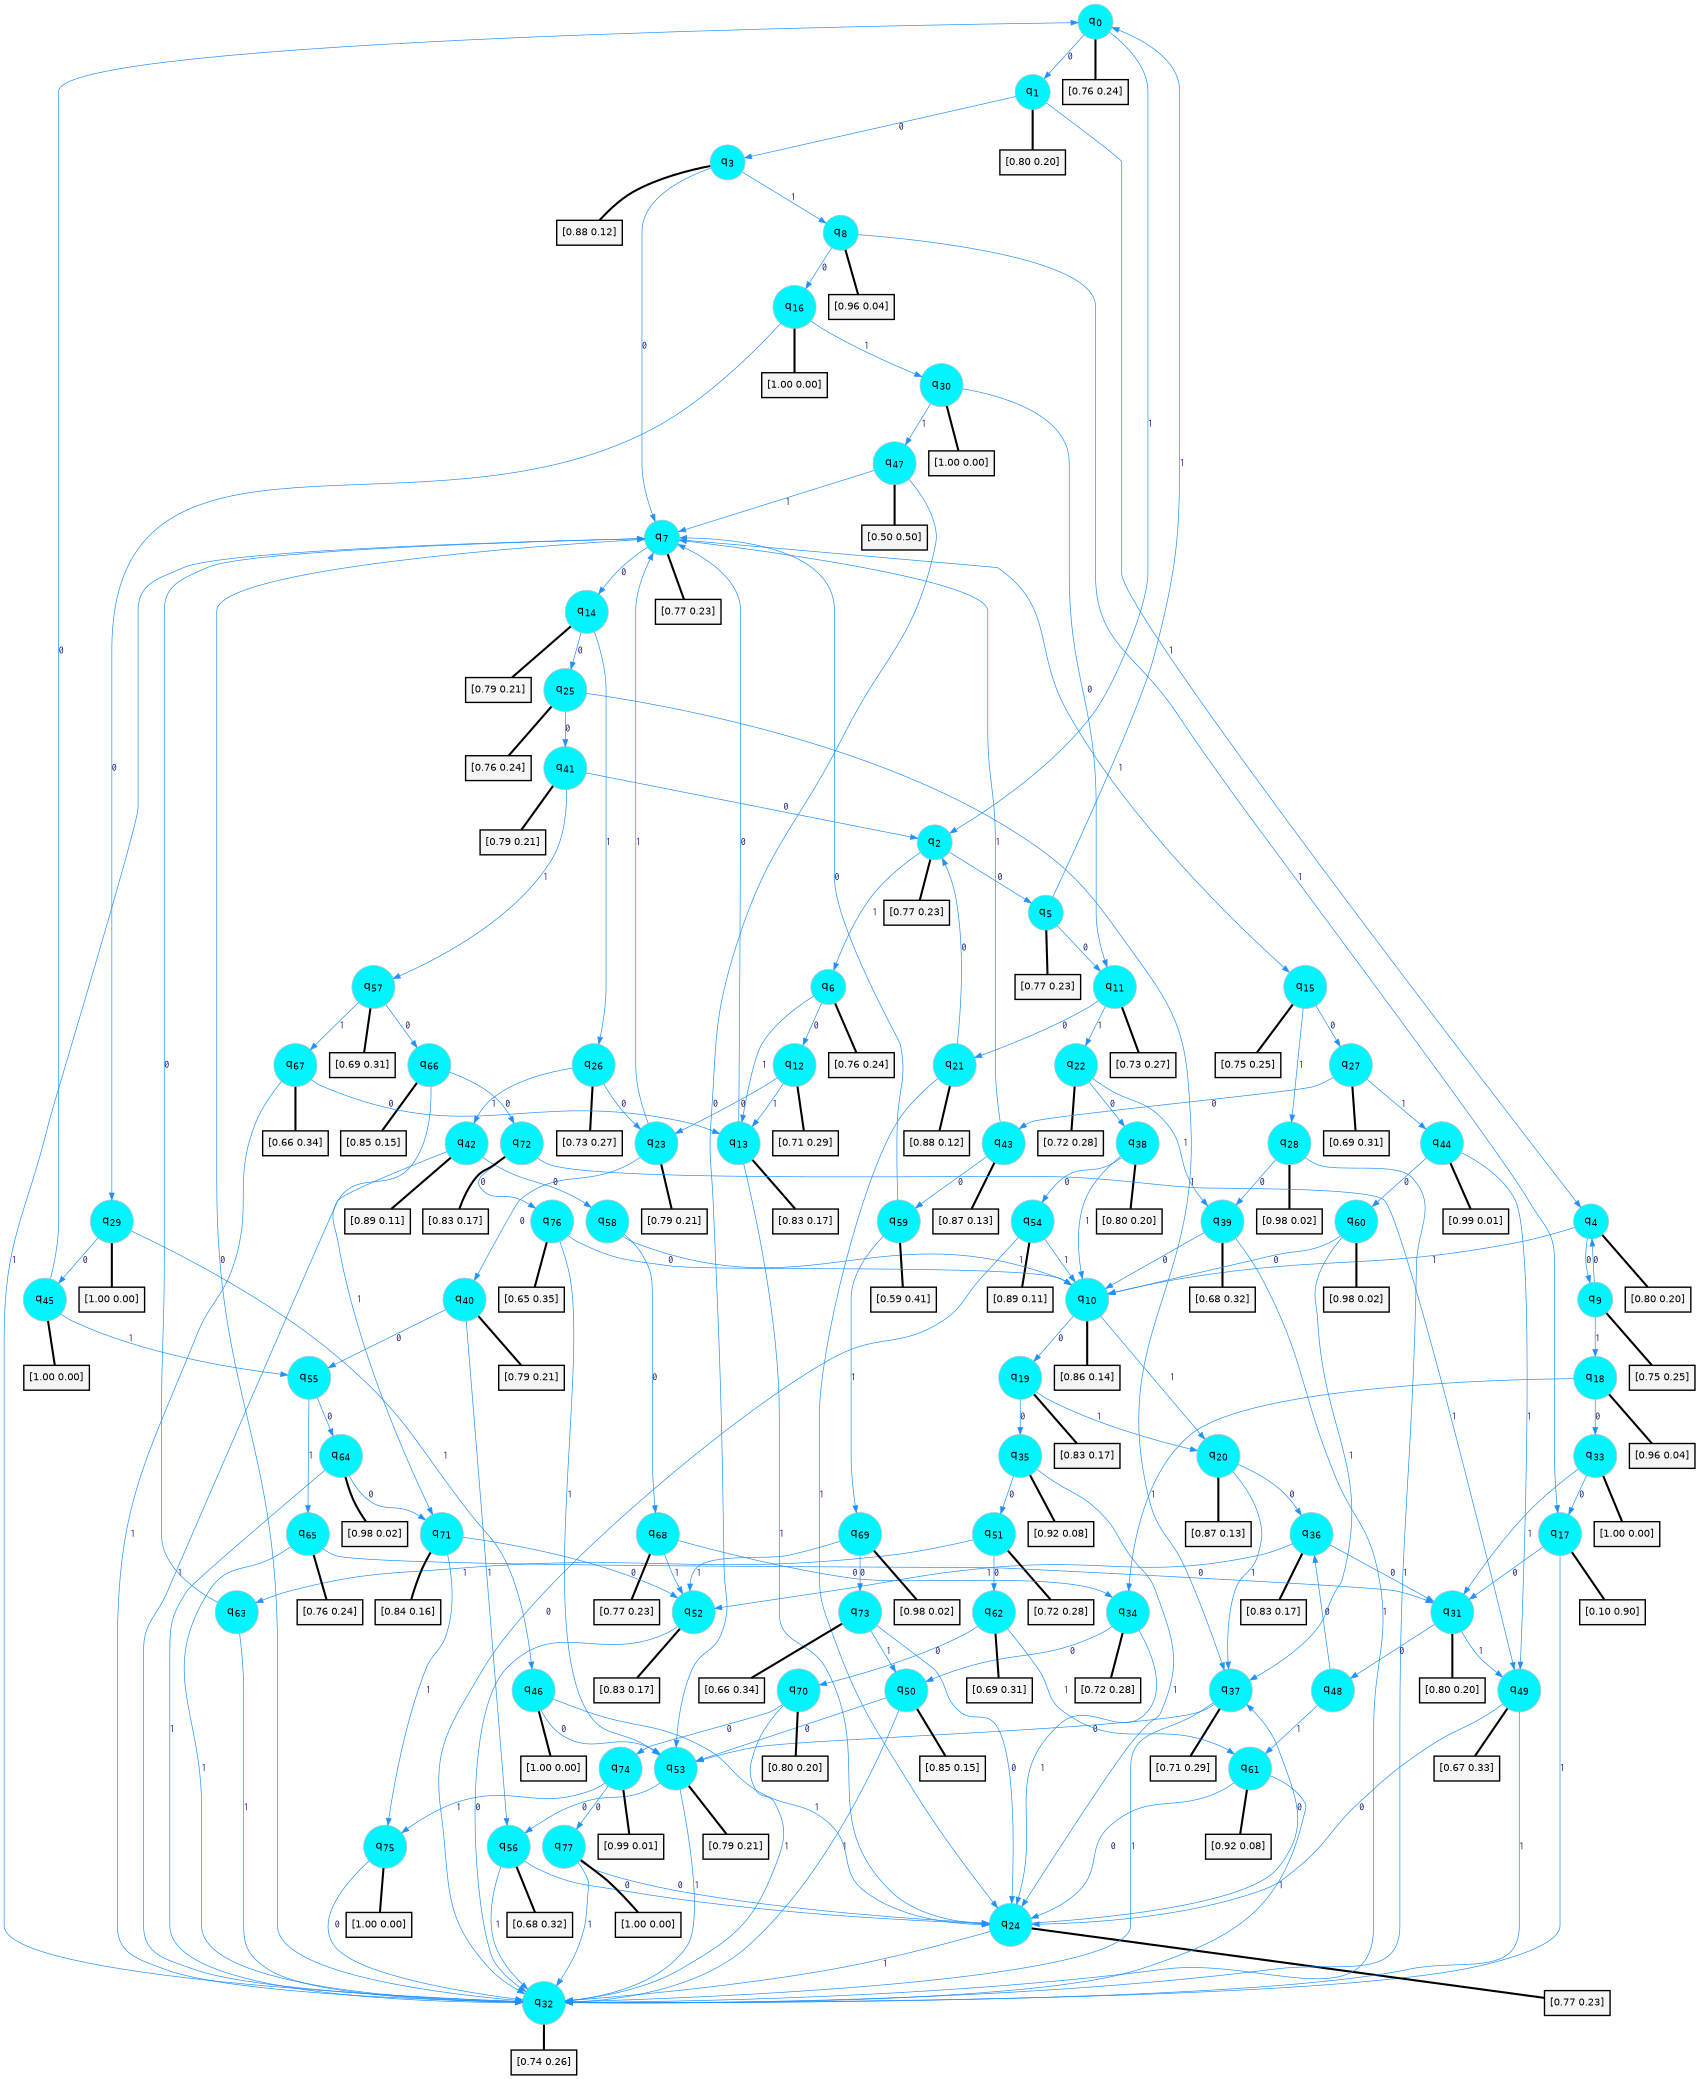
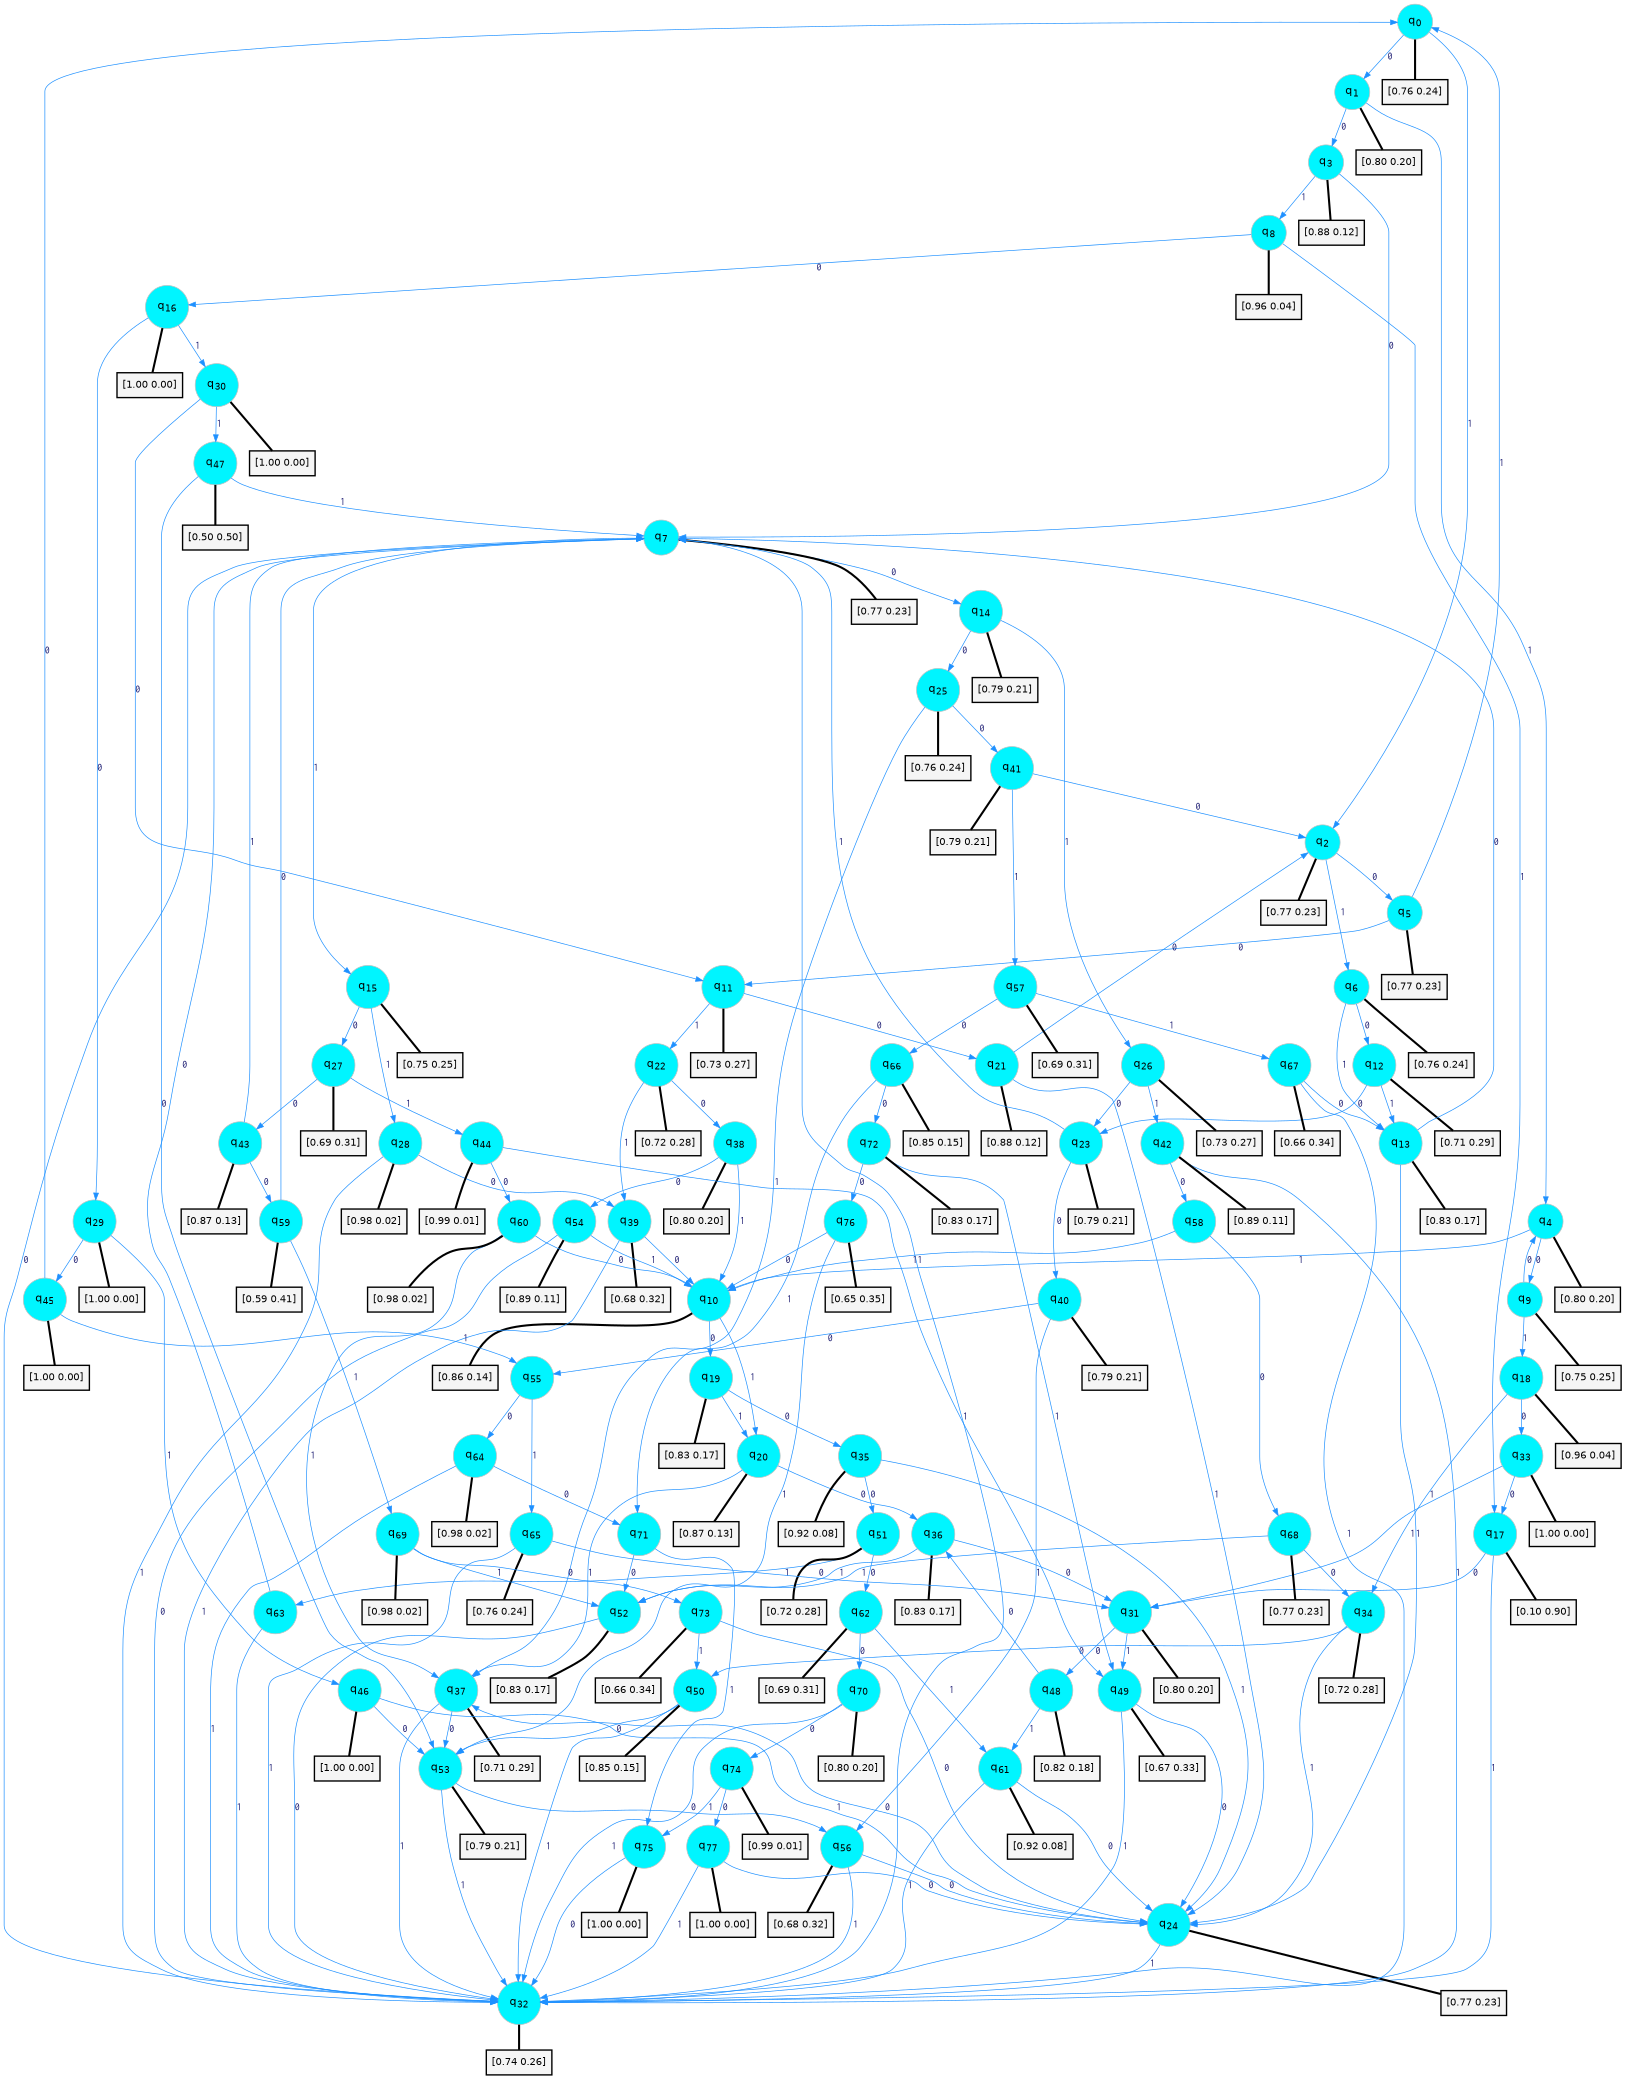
(408, 1612) -> none
none -> (1067, 1769)
